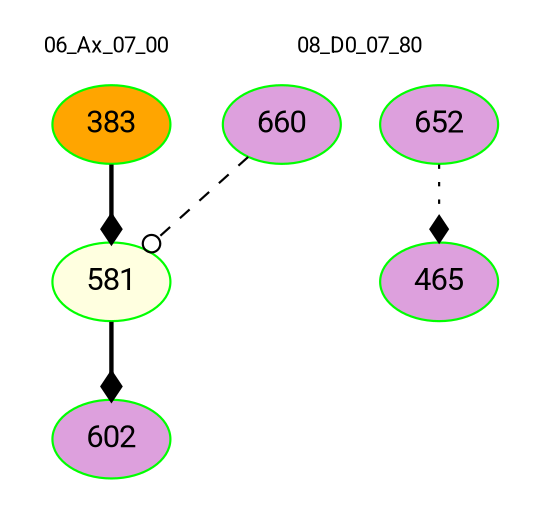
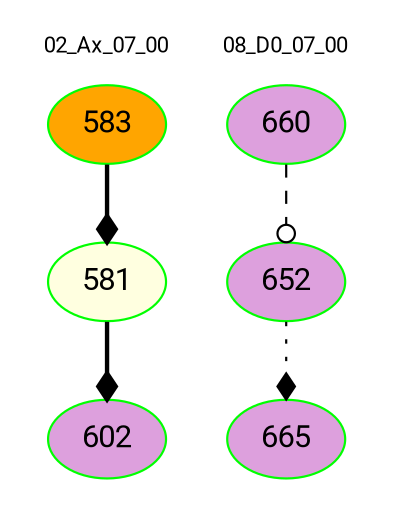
(107, 47) -> (107, 47)
(360, 47) -> (286, 47)
(111, 125) -> (107, 125)
(219, 183) -> (286, 195)
(439, 282) -> (286, 439)
